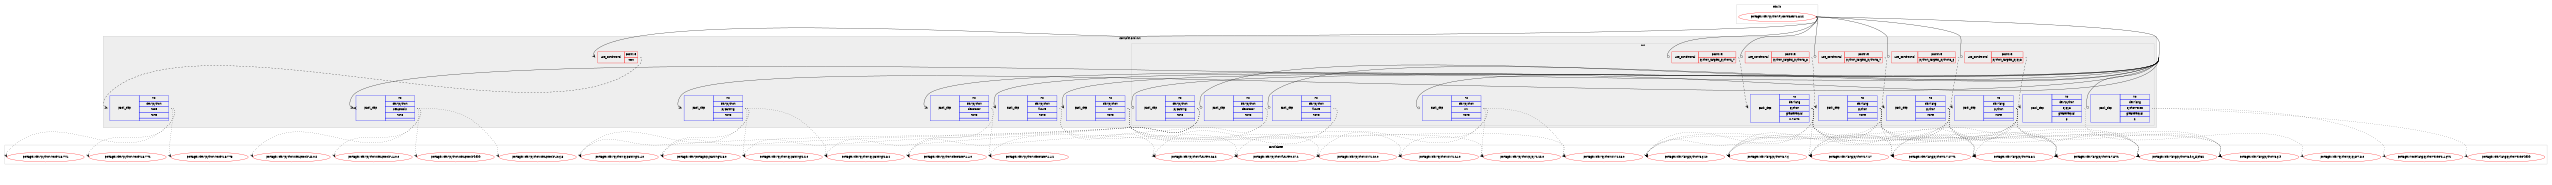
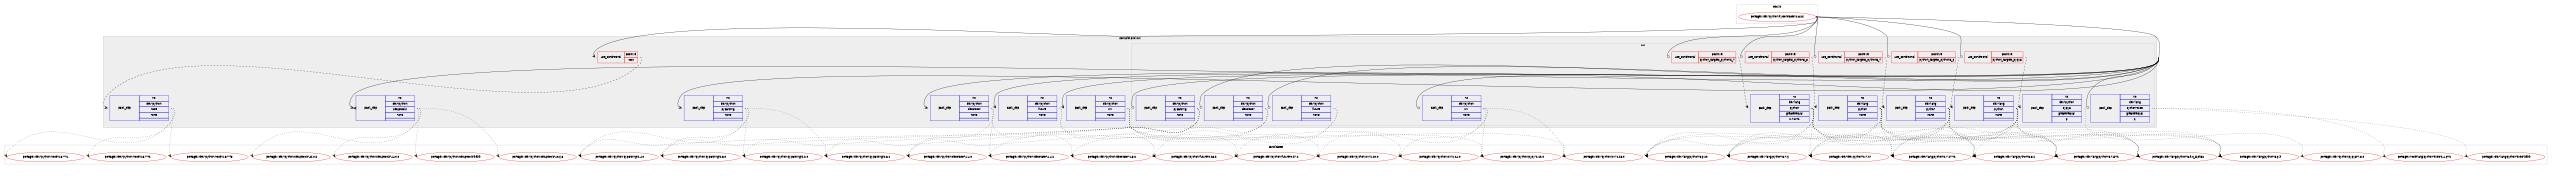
(702, 157) -> (702, 157)
none -> (1112, 157)
(1850, 157) -> (1850, 157)
